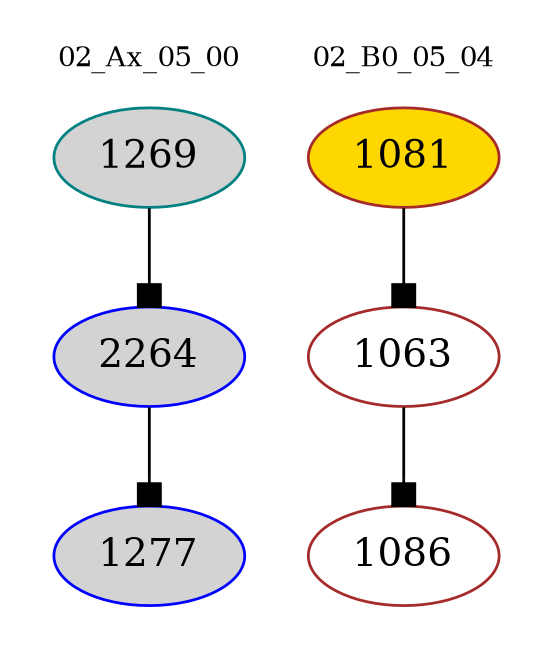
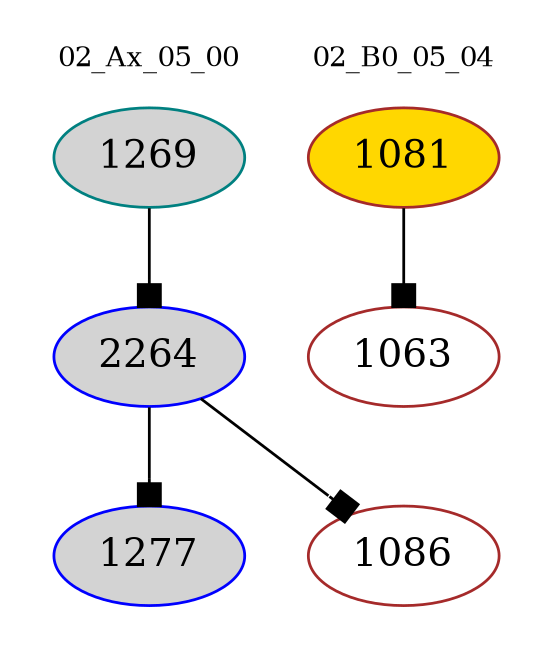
(404, 443) -> (249, 435)
